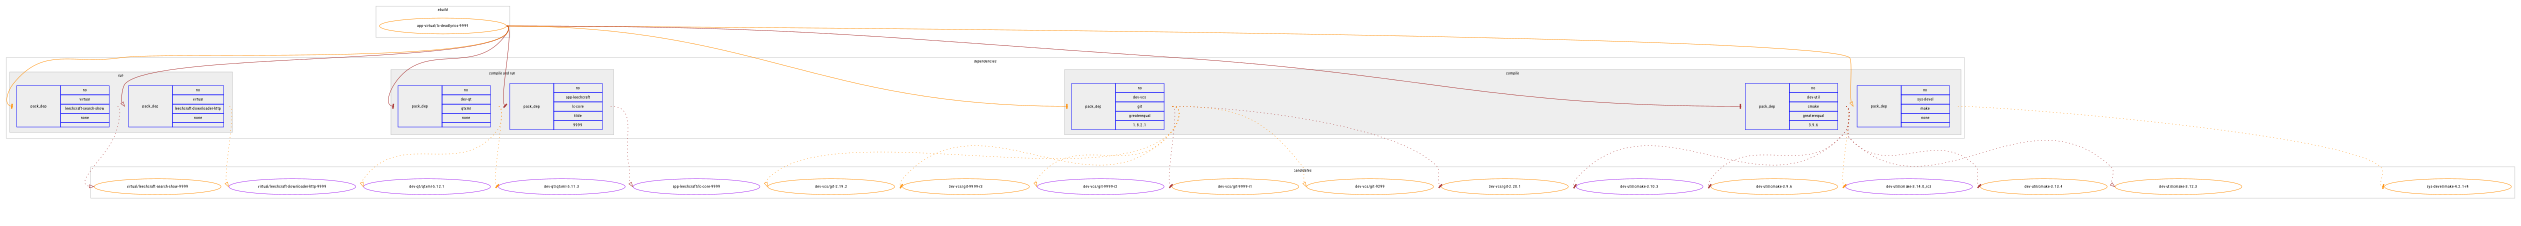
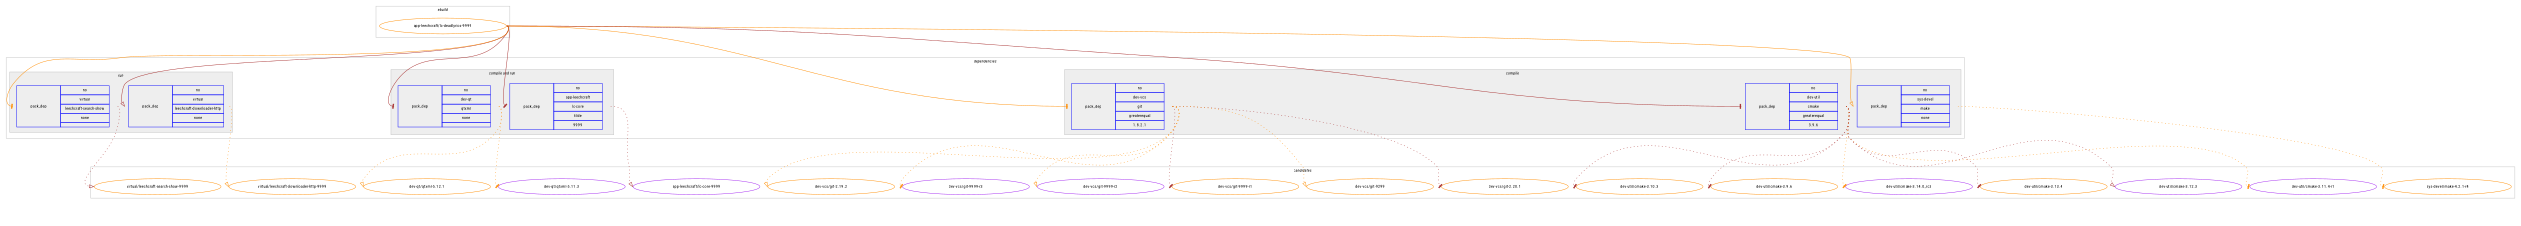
(443, 26) -> (443, 26)
(292, 187) -> (292, 187)
(427, 187) -> (427, 187)
(966, 187) -> (966, 187)
(1640, 187) -> (1640, 187)
(2178, 187) -> (2178, 187)
none -> (2313, 187)
